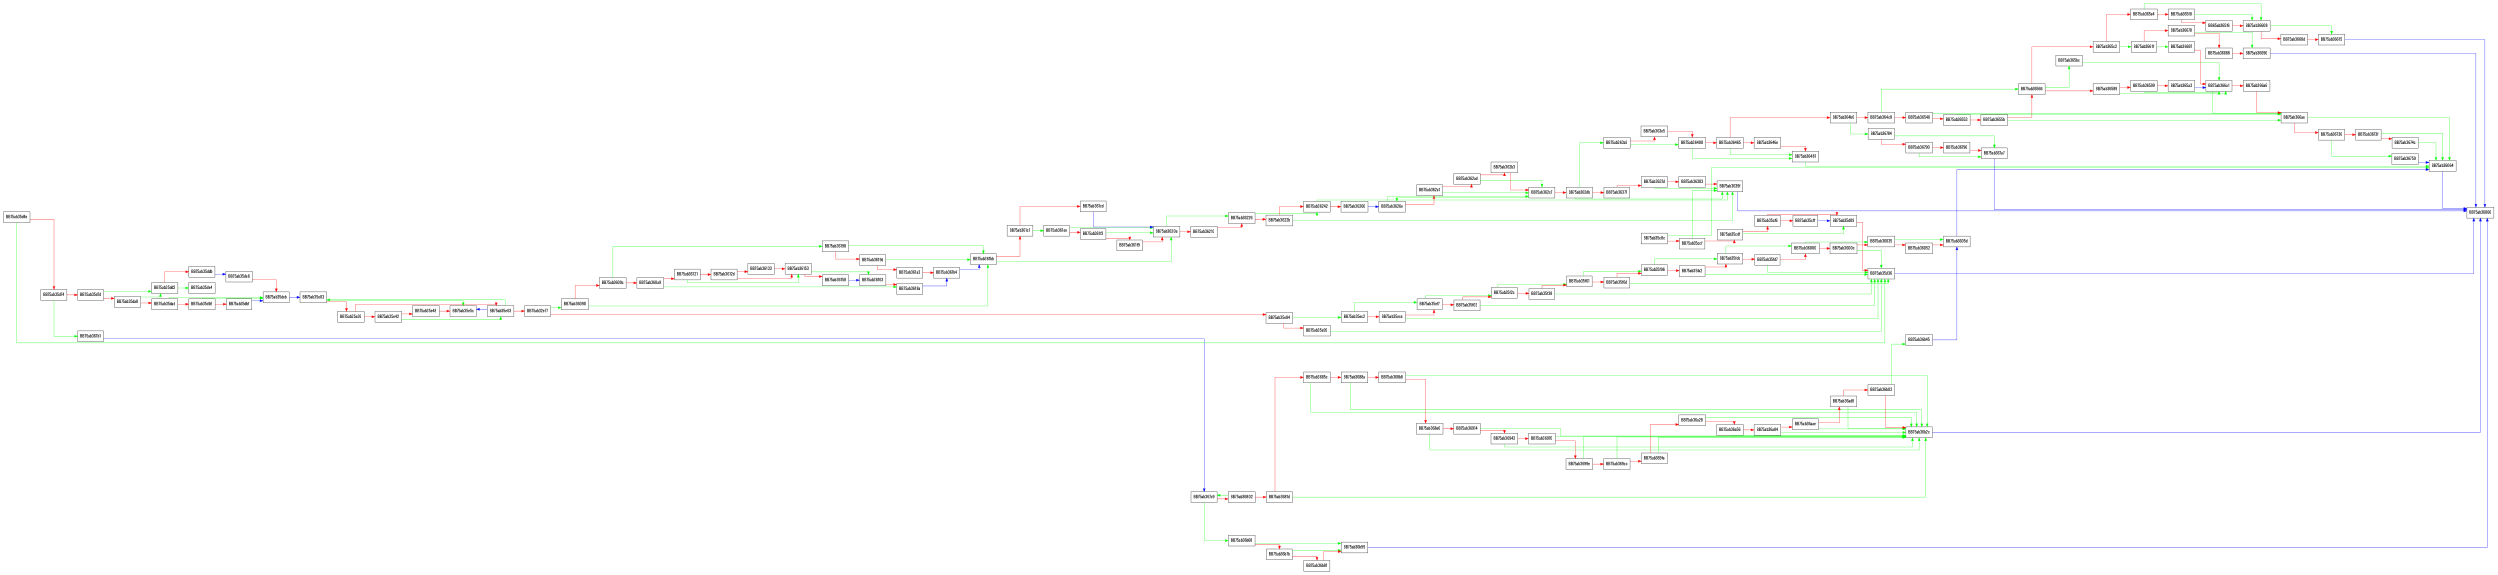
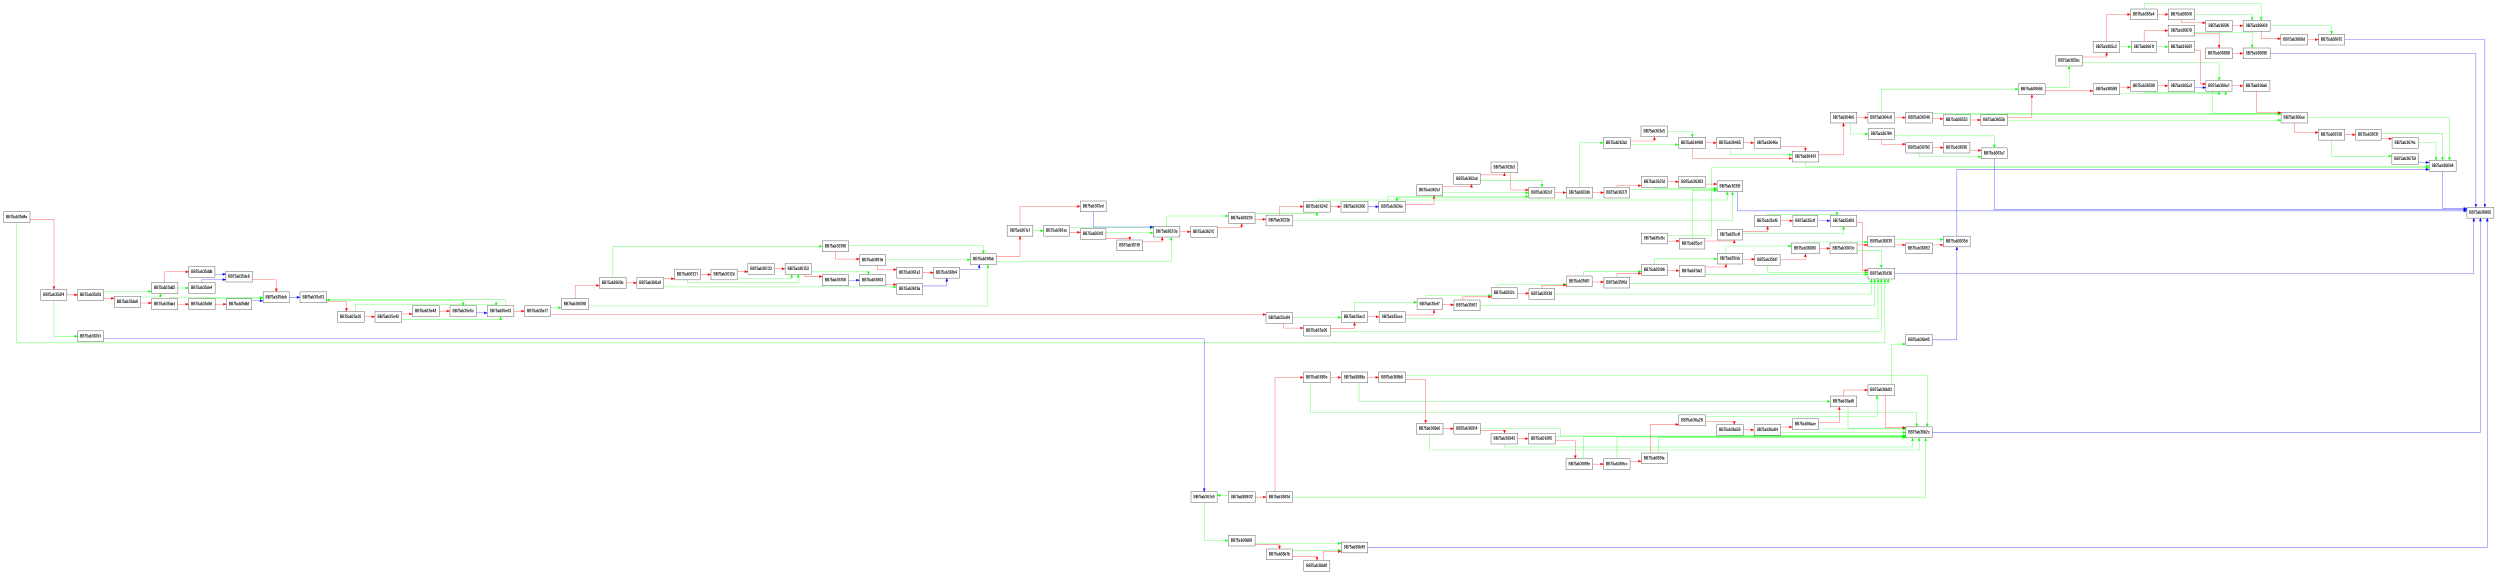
(2219, 26) -> (2219, 26)
(2043, 47) -> (2095, 57)
(1769, 118) -> (1844, 153)
(1682, 131) -> (1682, 131)
(1736, 158) -> (1736, 158)
(1650, 199) -> (1653, 189)
(1802, 214) -> (1802, 214)
(765, 278) -> (765, 278)
none -> (211, 280)
(422, 304) -> (422, 304)
(483, 309) -> (480, 313)
(538, 311) -> (538, 311)
none -> (1344, 328)
(1630, 410) -> (1584, 401)
(1812, 418) -> (1800, 416)
(1221, 499) -> none
